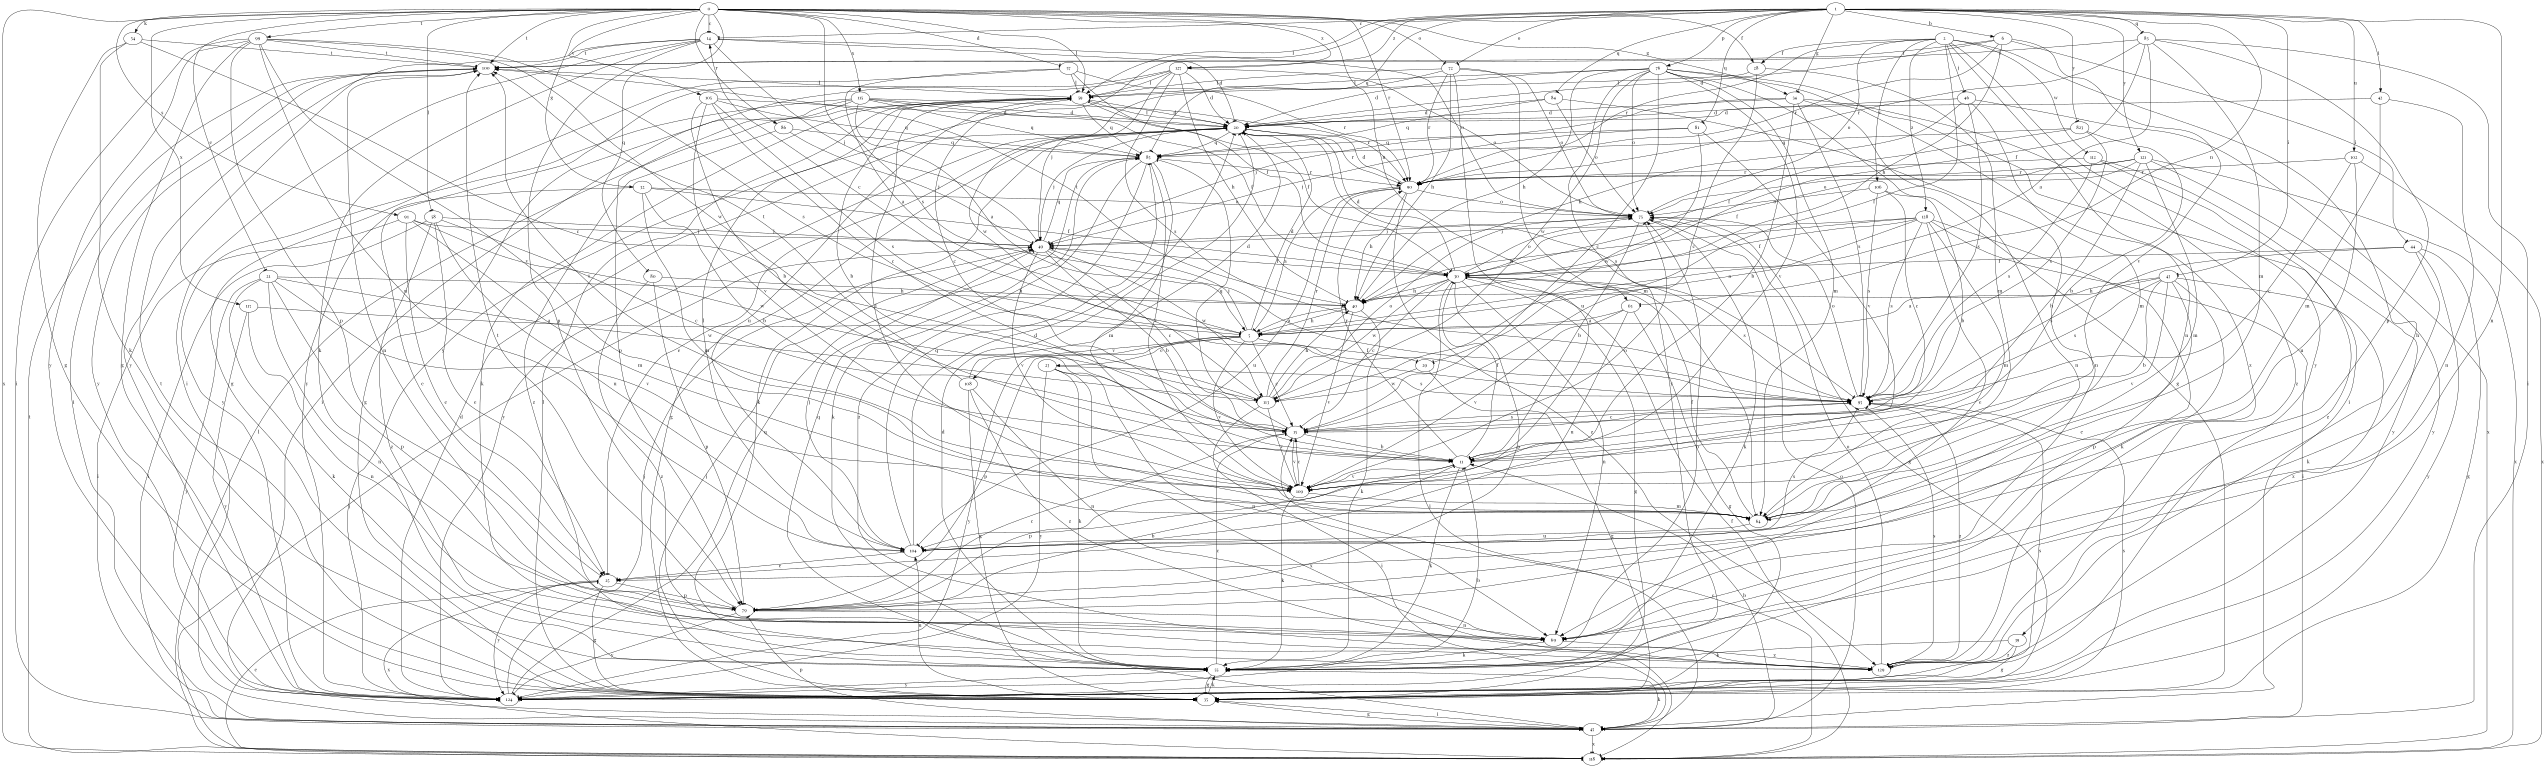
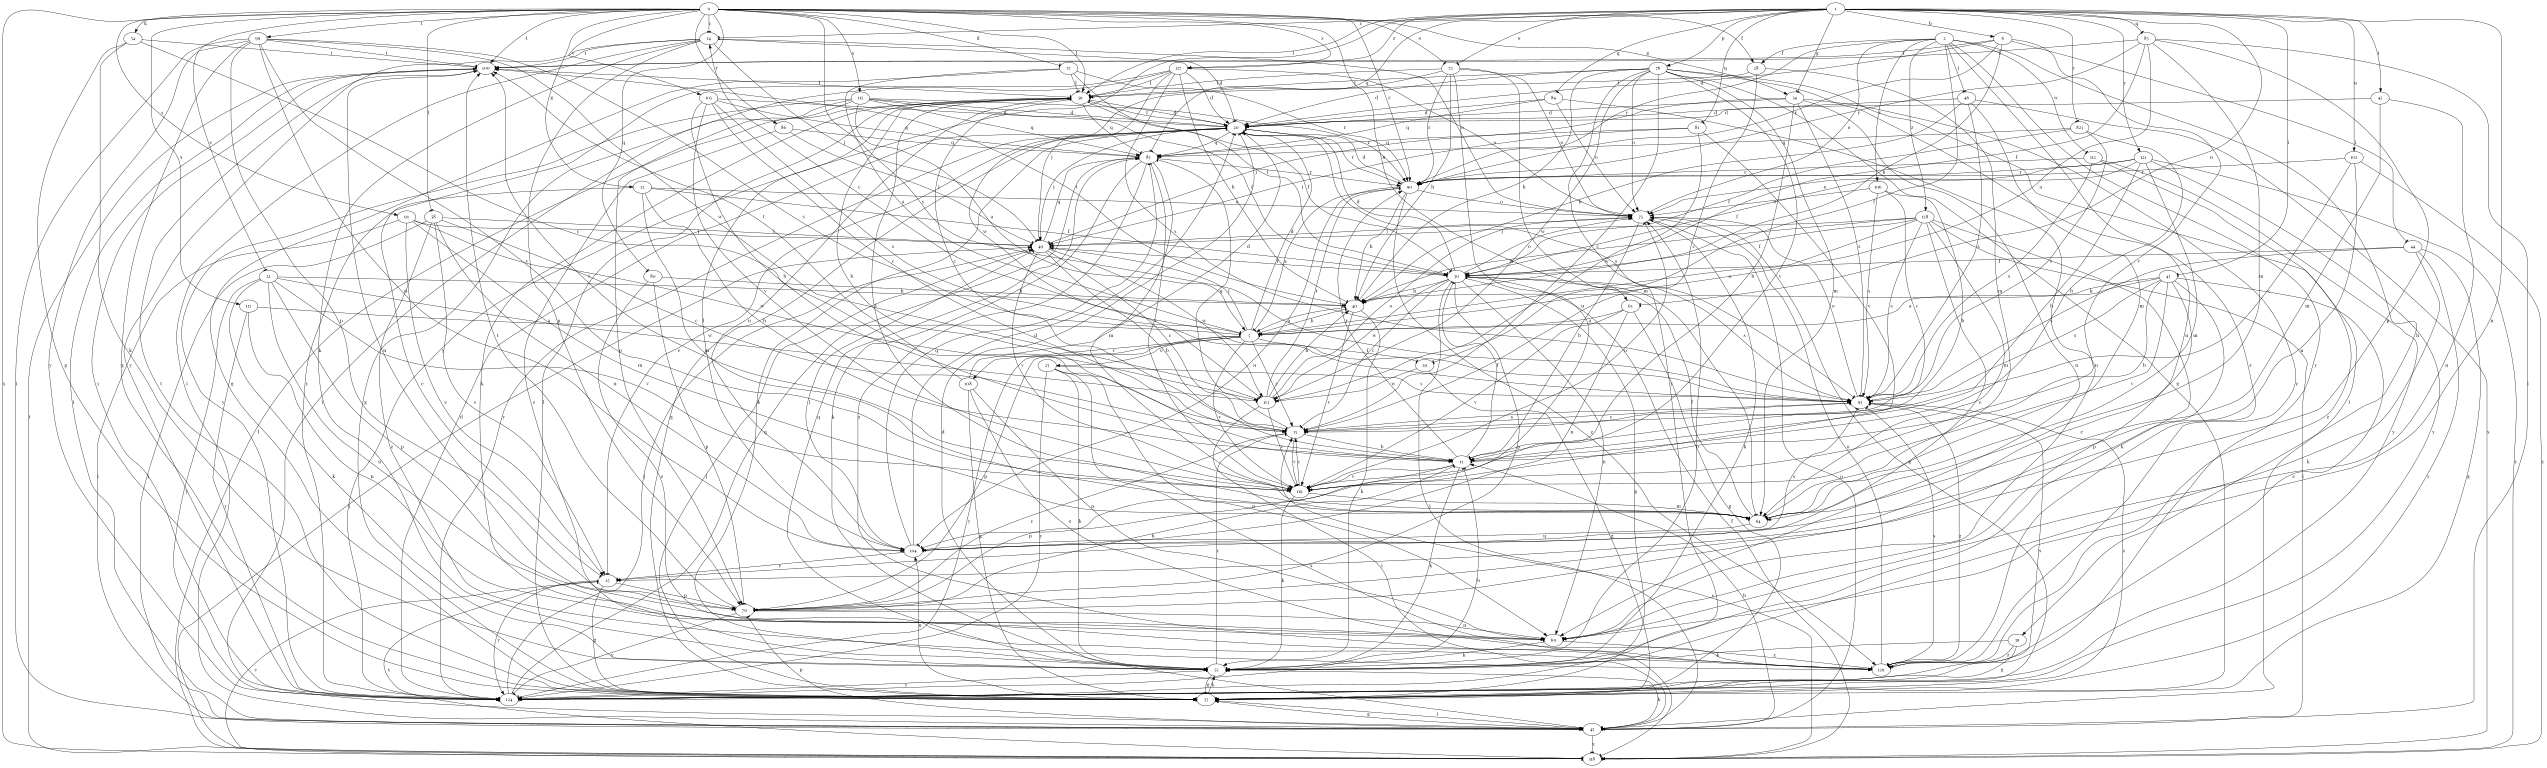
(971, 113) -> (971, 113)
(1300, 492) -> (1300, 492)
